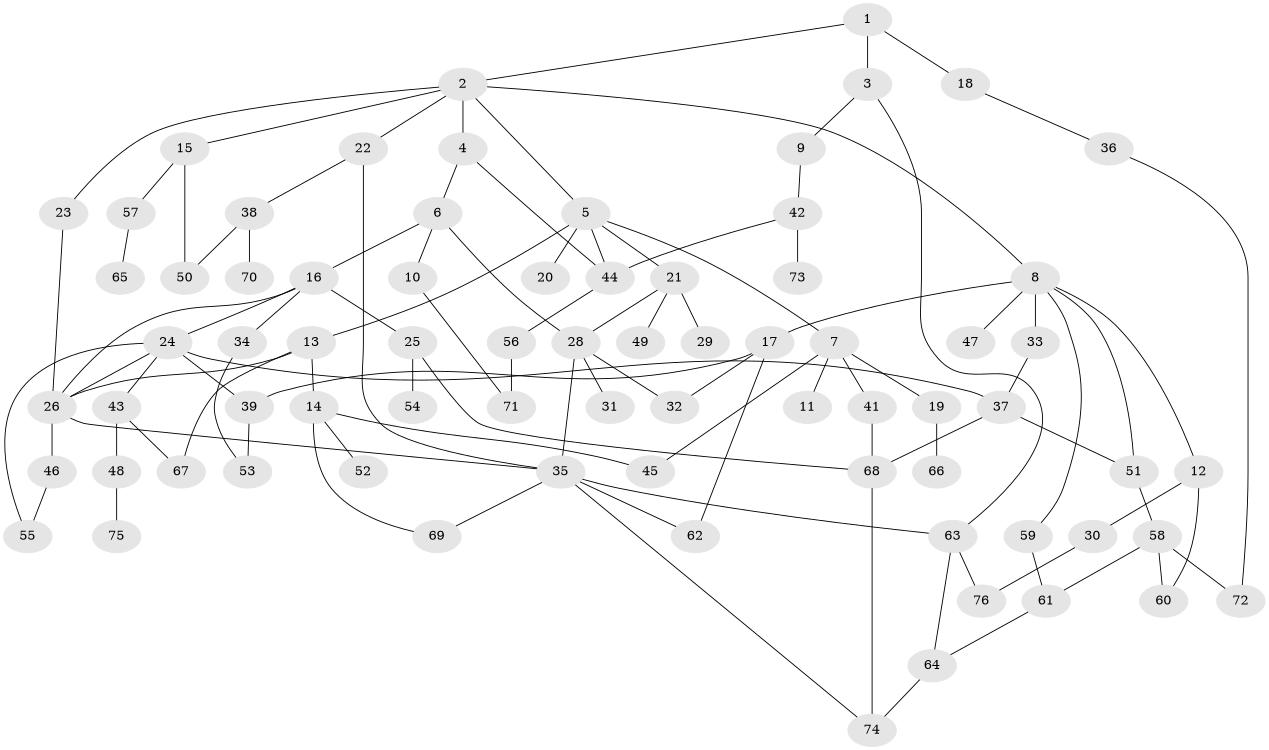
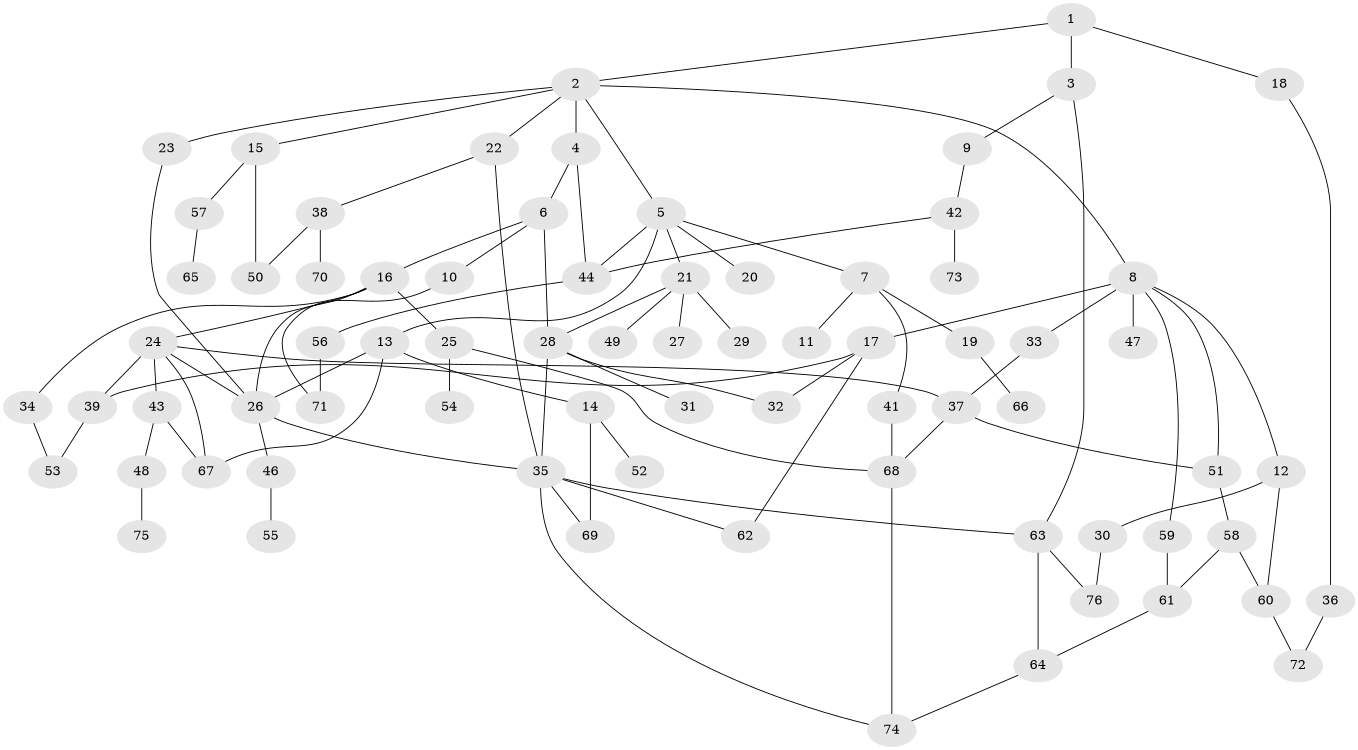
none -> (677, 343)
(20, 390) -> (194, 403)
(650, 472) -> none
(1199, 569) -> (1282, 633)
